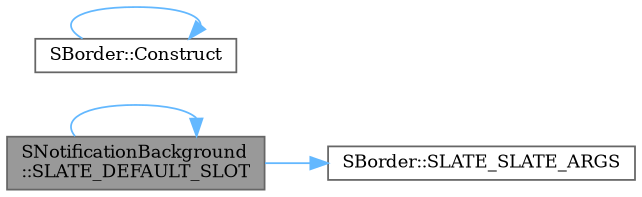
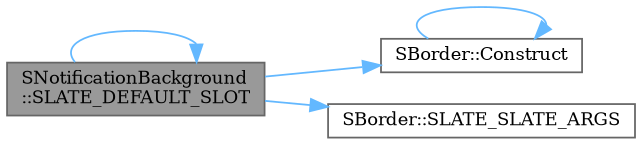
none -> (314, 72)
